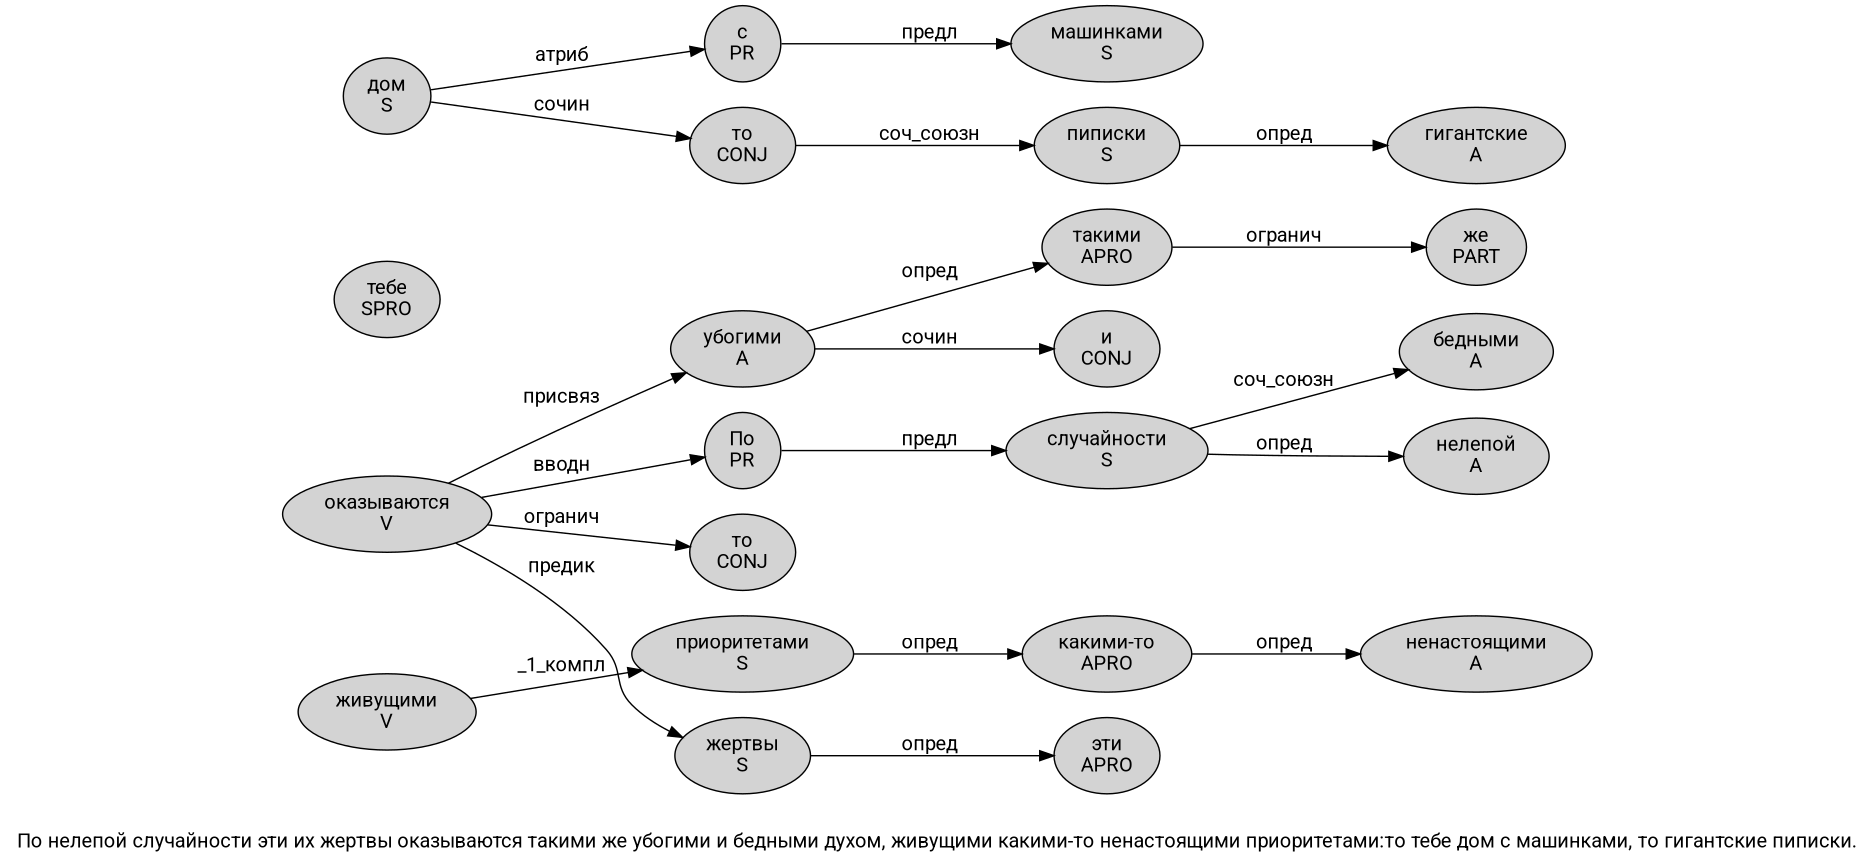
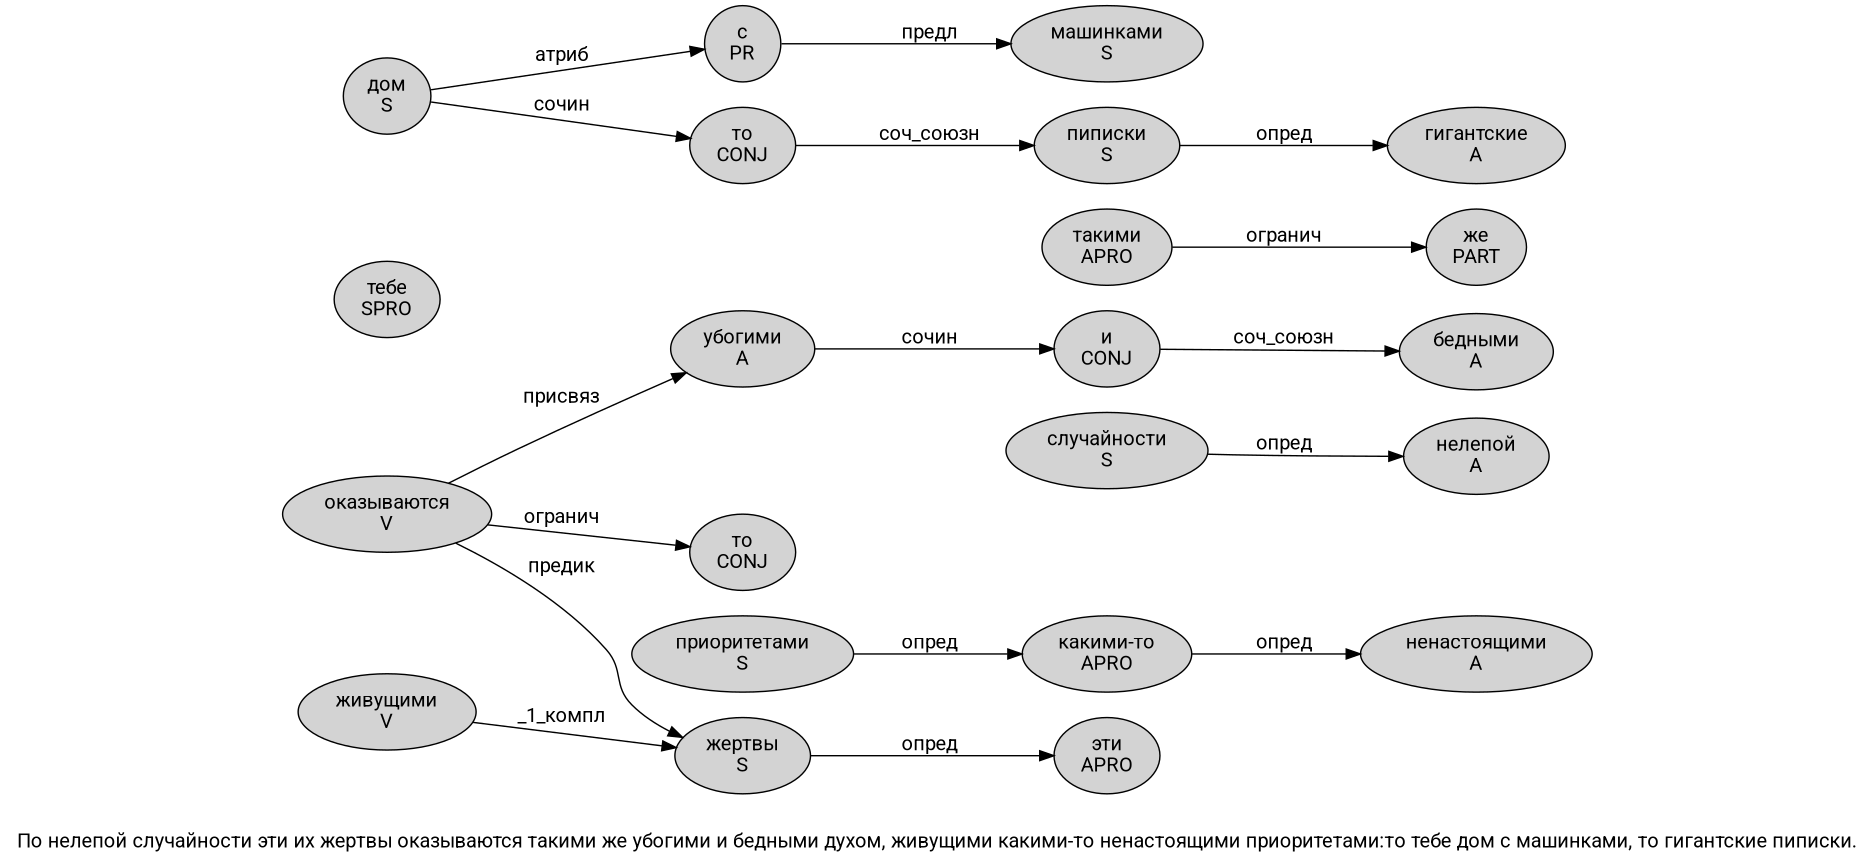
(920, 299) -> none
(1292, 401) -> (1273, 350)
(743, 451) -> none
(549, 686) -> (568, 734)
